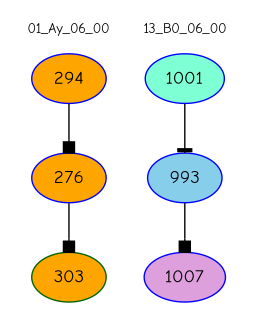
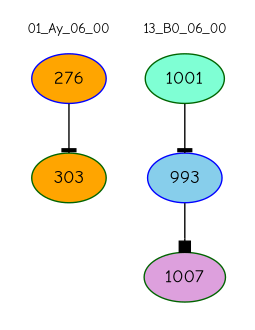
(69, 79) -> none
(185, 79) -> (185, 79)
(69, 221) -> (69, 125)
(185, 277) -> (185, 277)
